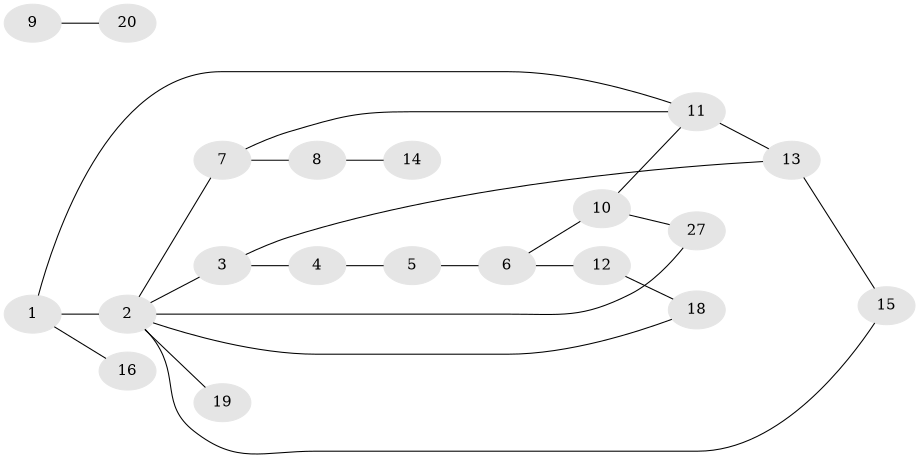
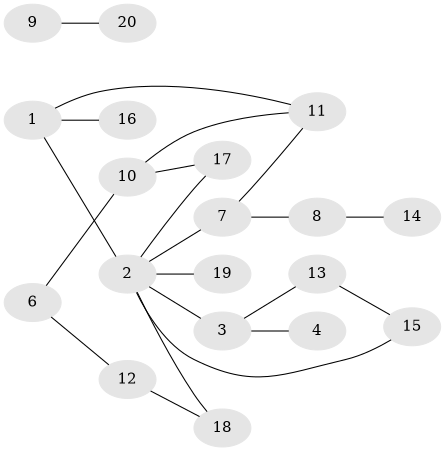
(744, 136) -> none
(697, 231) -> (222, 160)
(412, 266) -> none
